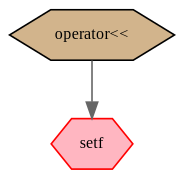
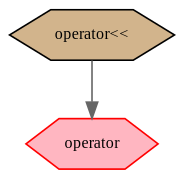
(92, 144) -> (92, 144)
